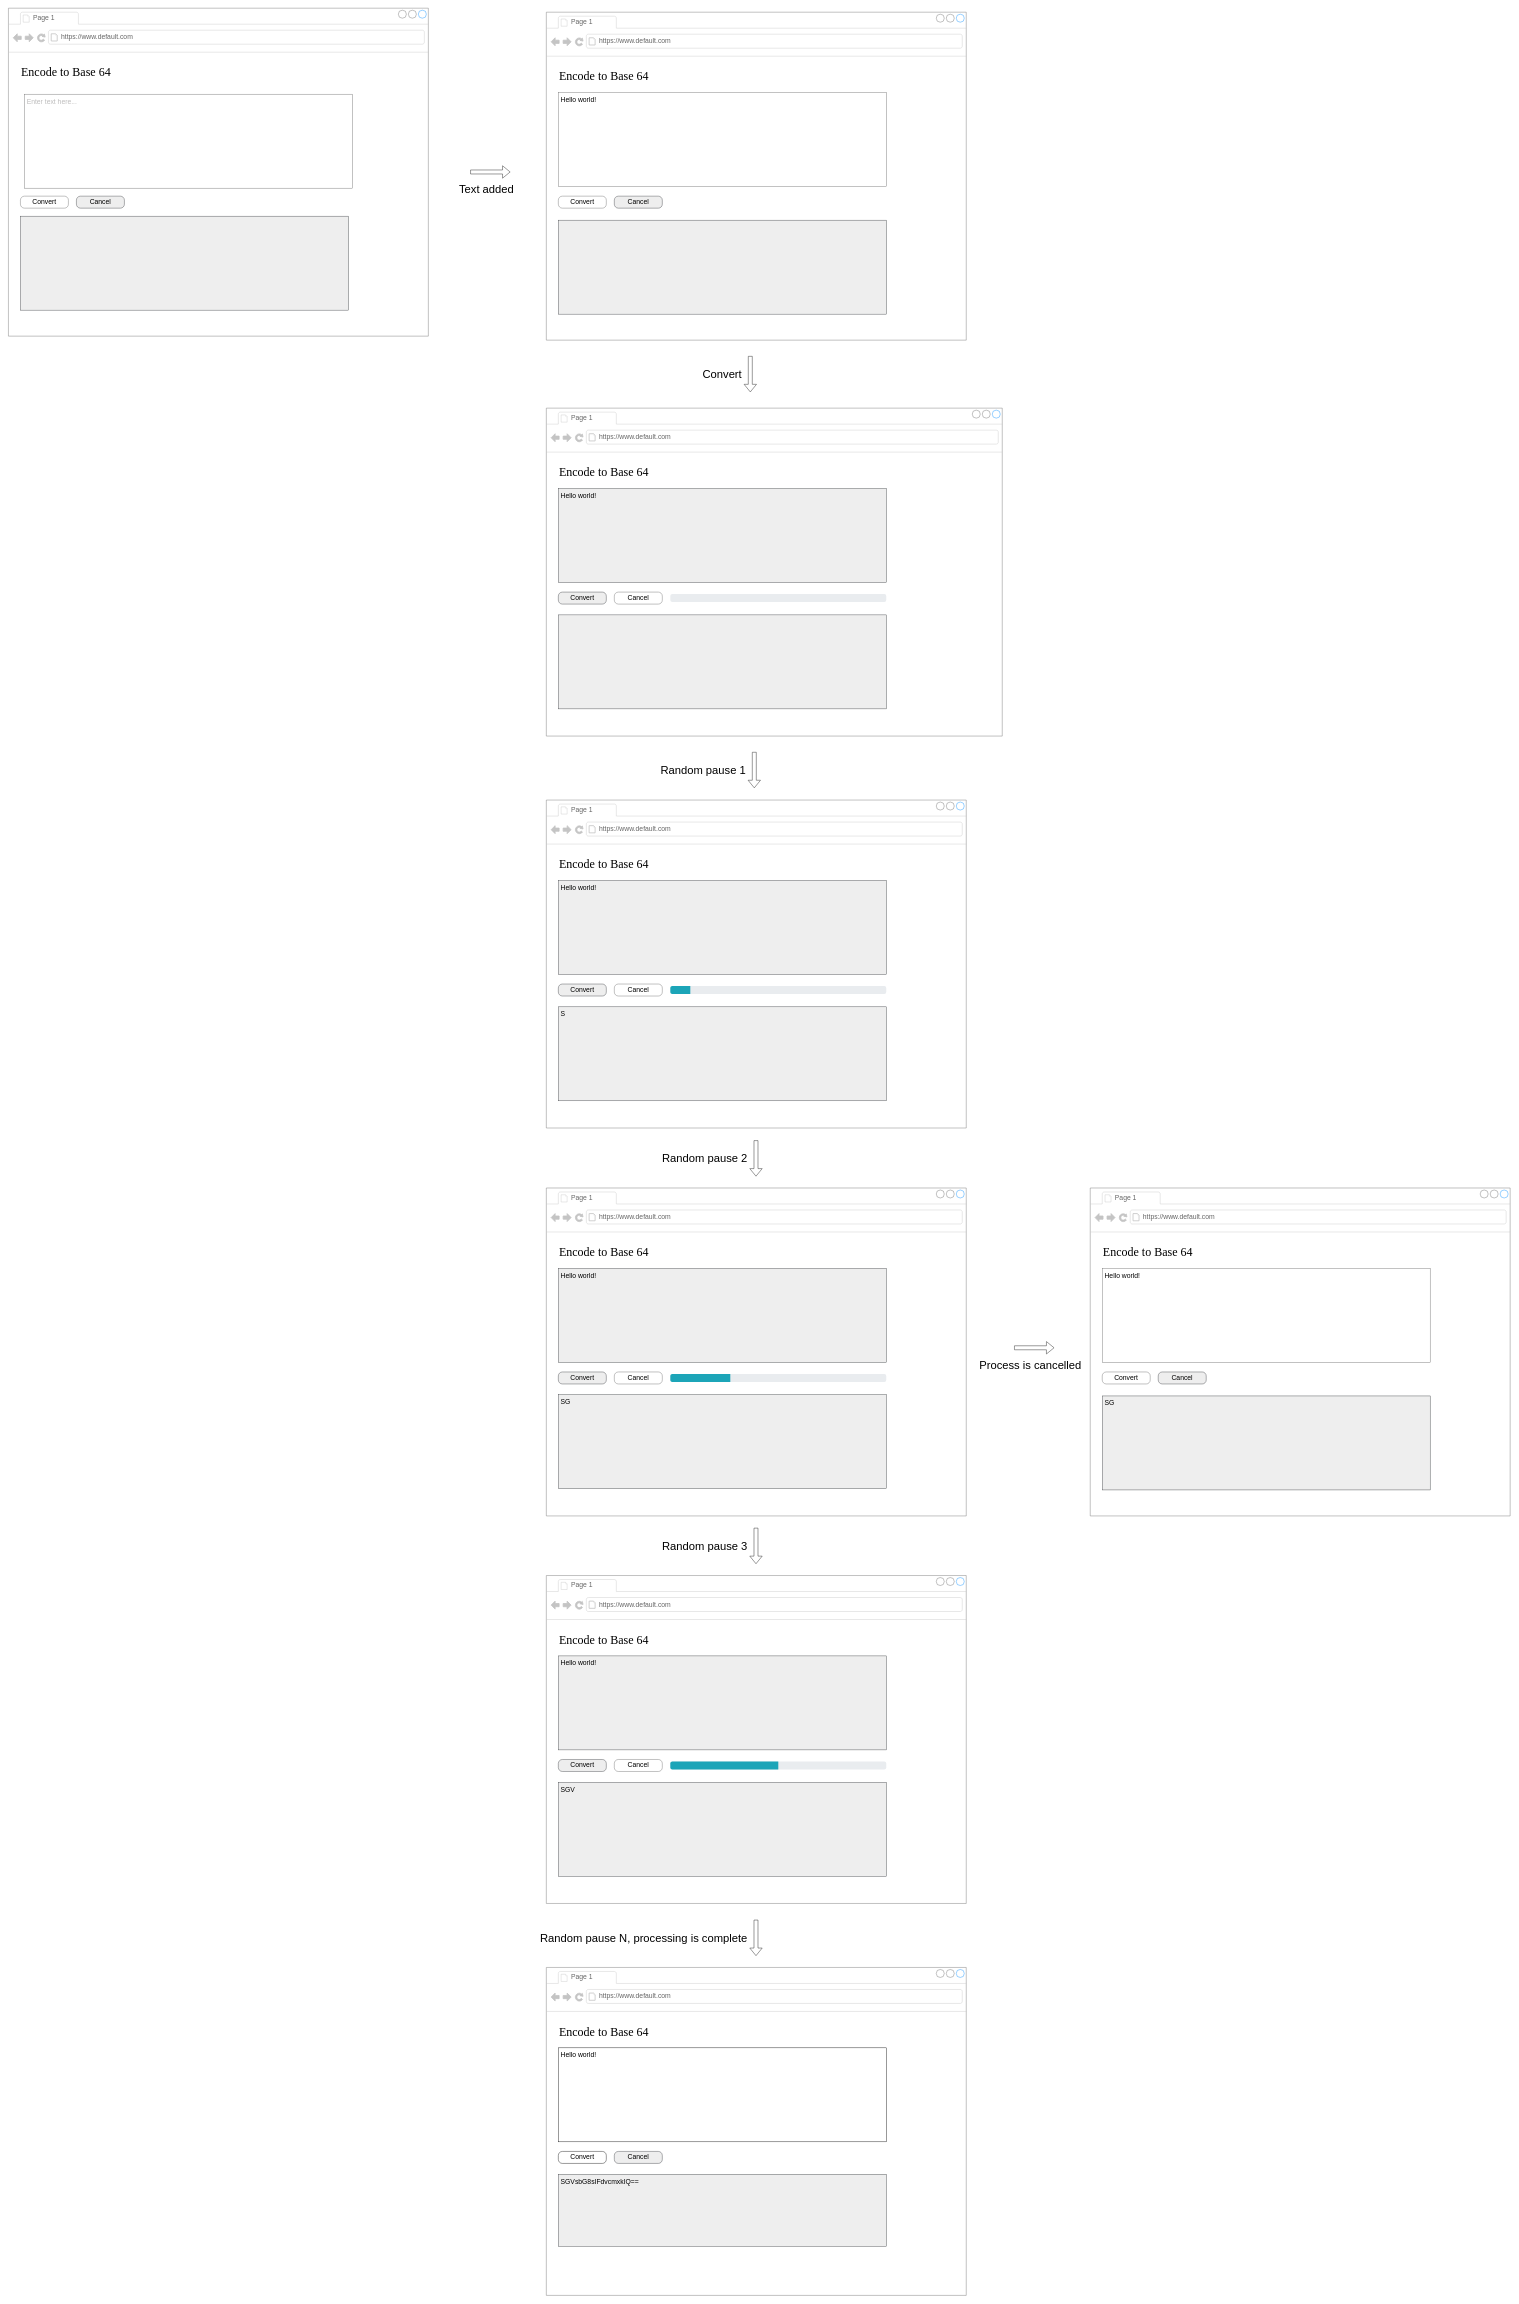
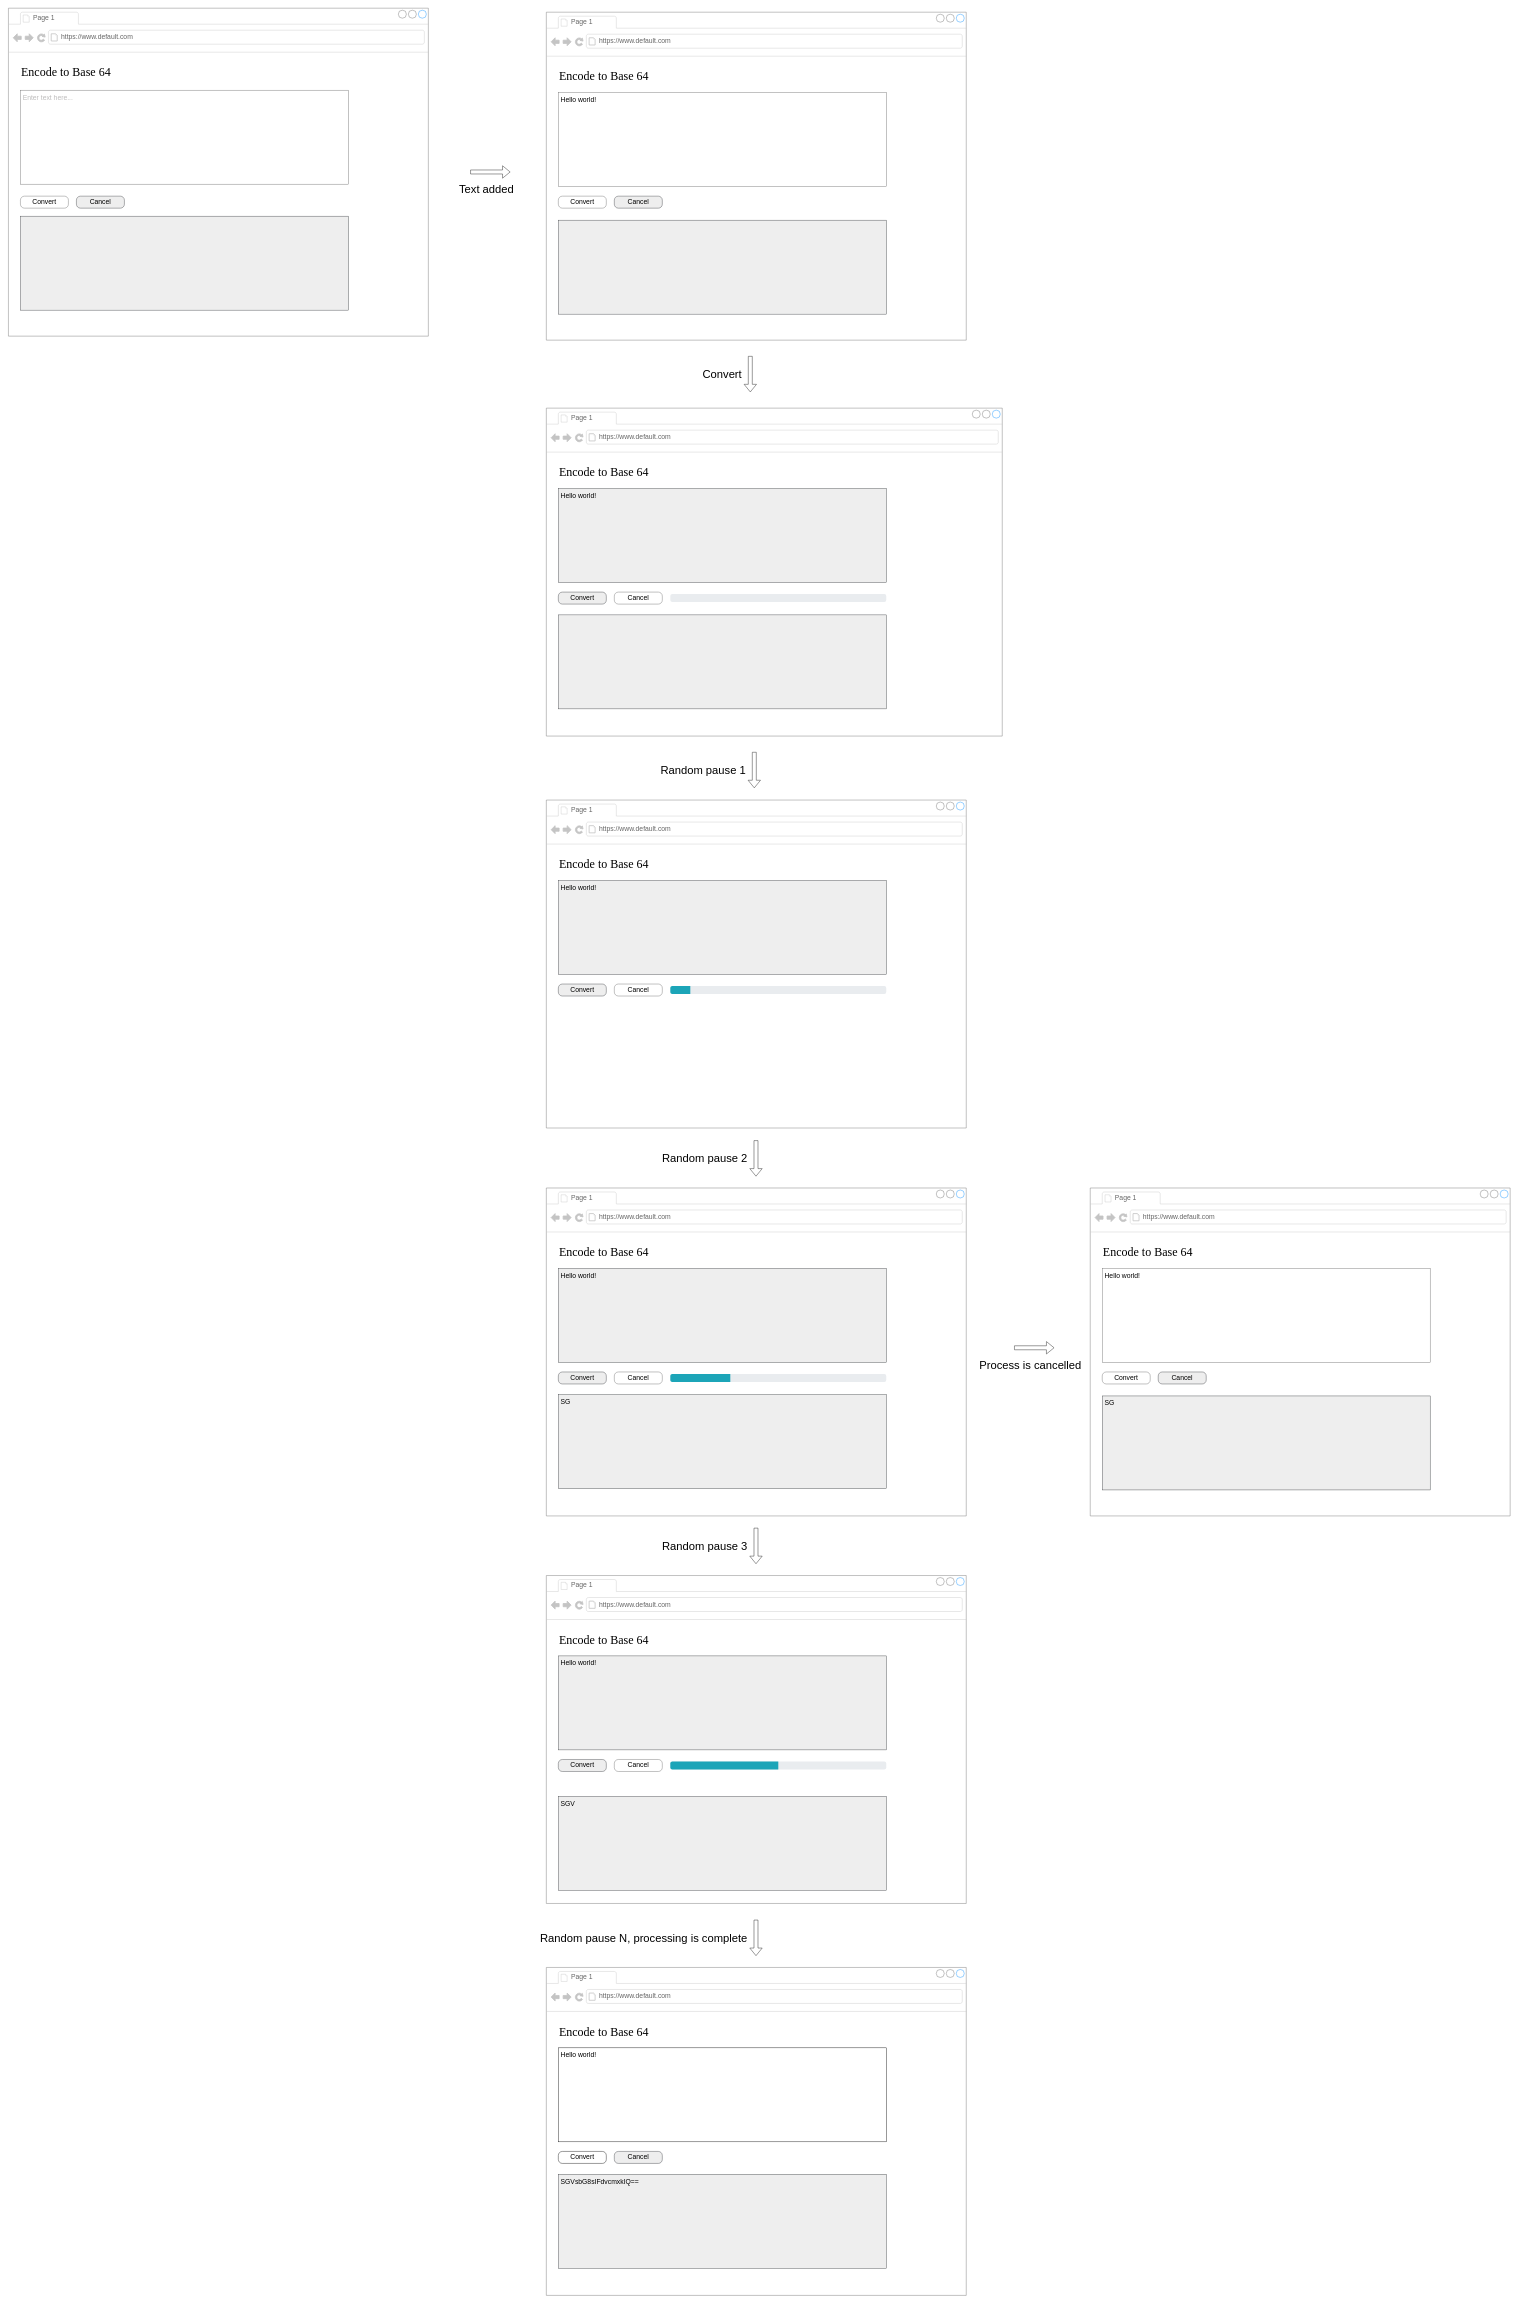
(188, 141) -> (184, 137)
(722, 1054) -> none
(722, 1830) -> (722, 1844)
(722, 2211) -> (722, 2222)
